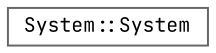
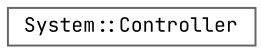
(108, 27) -> (132, 27)
